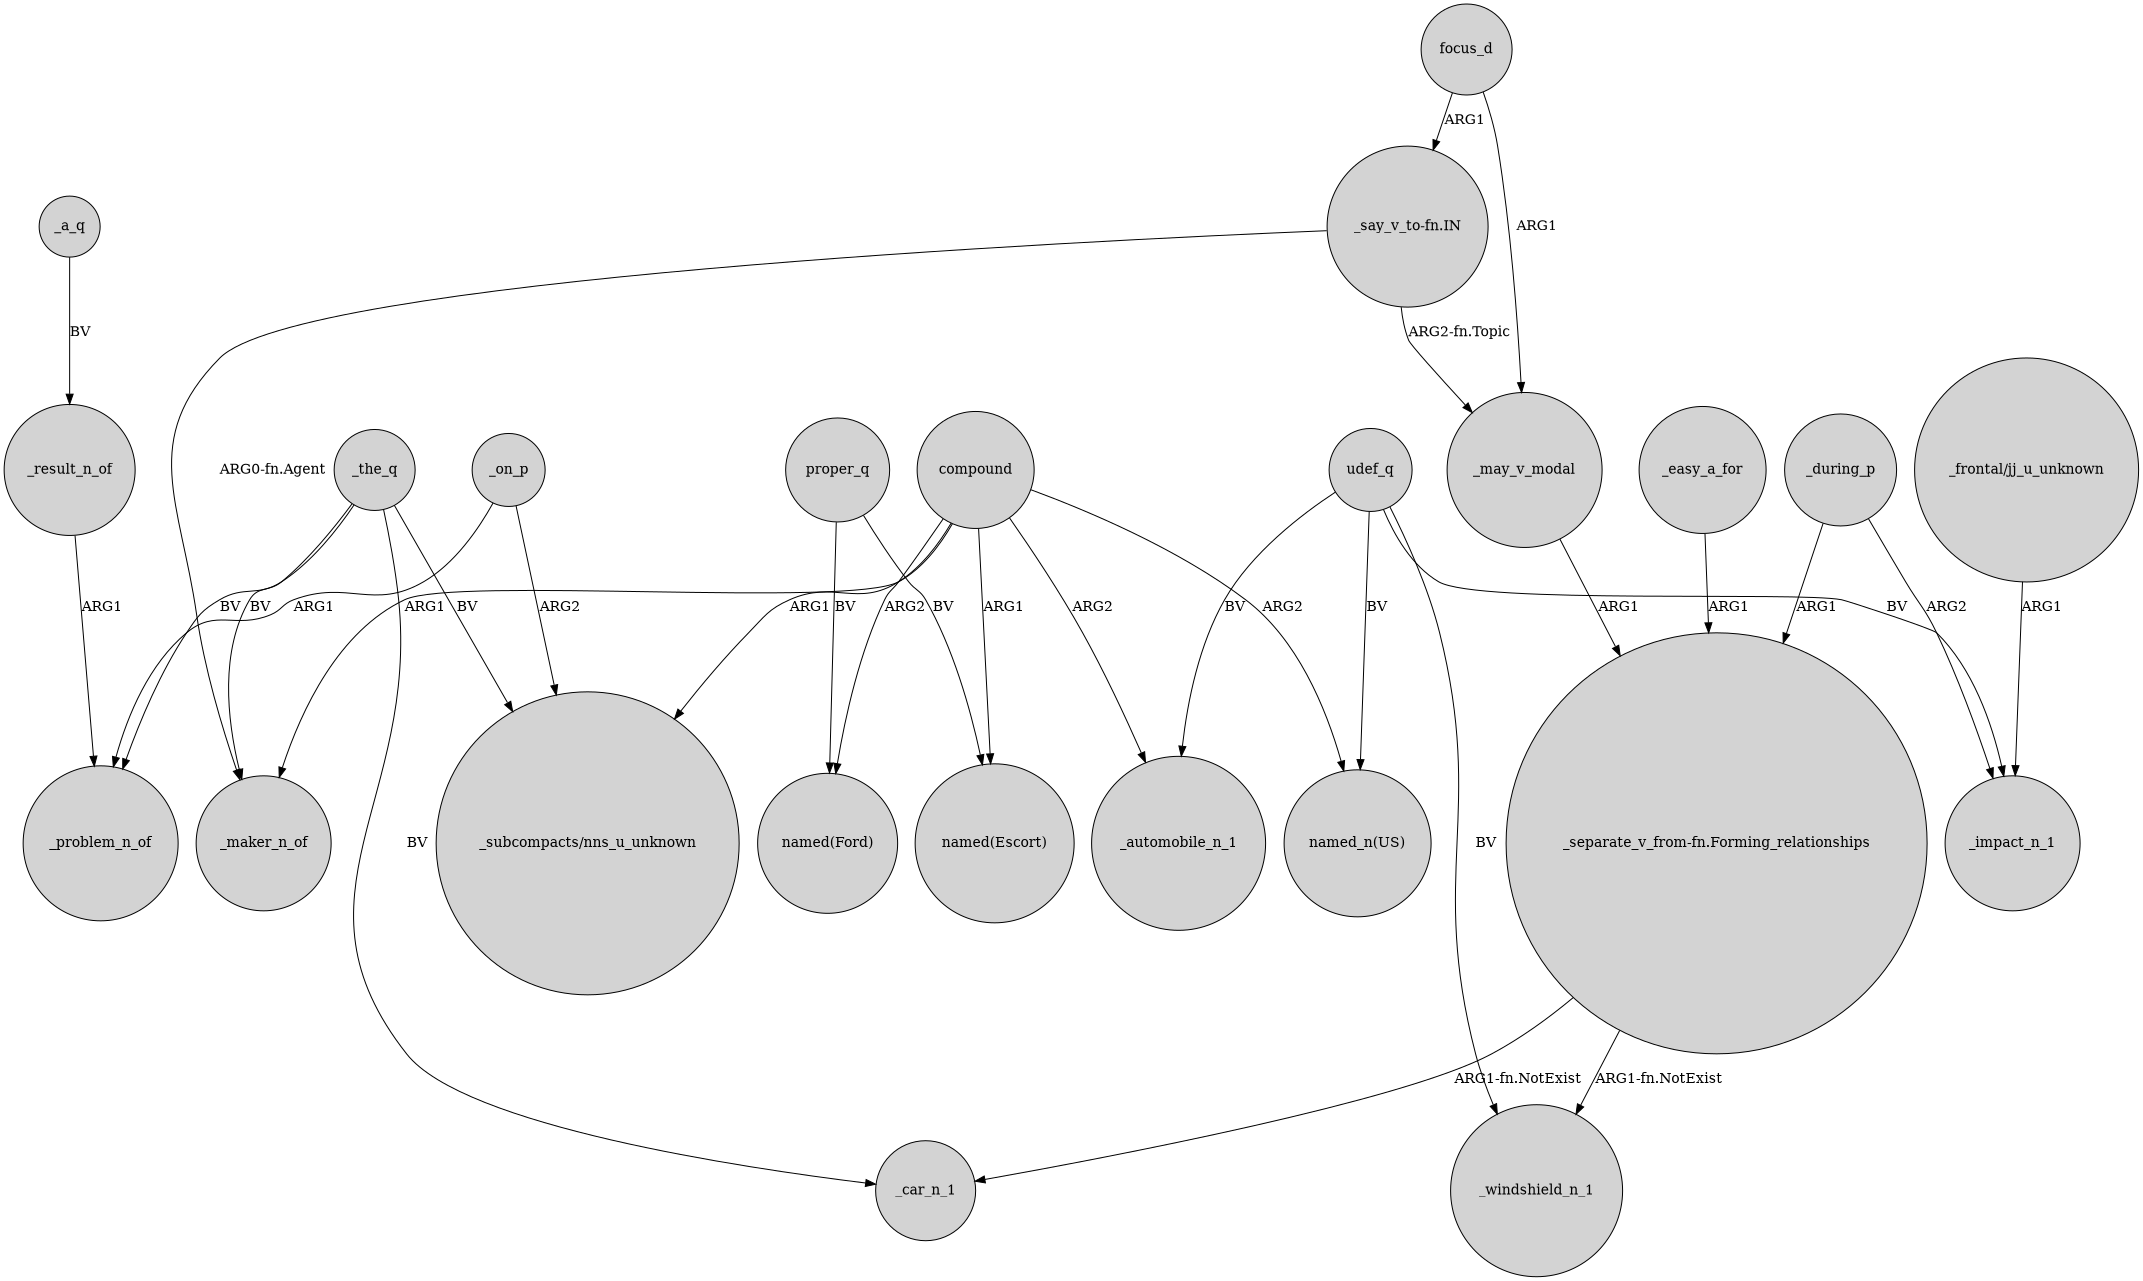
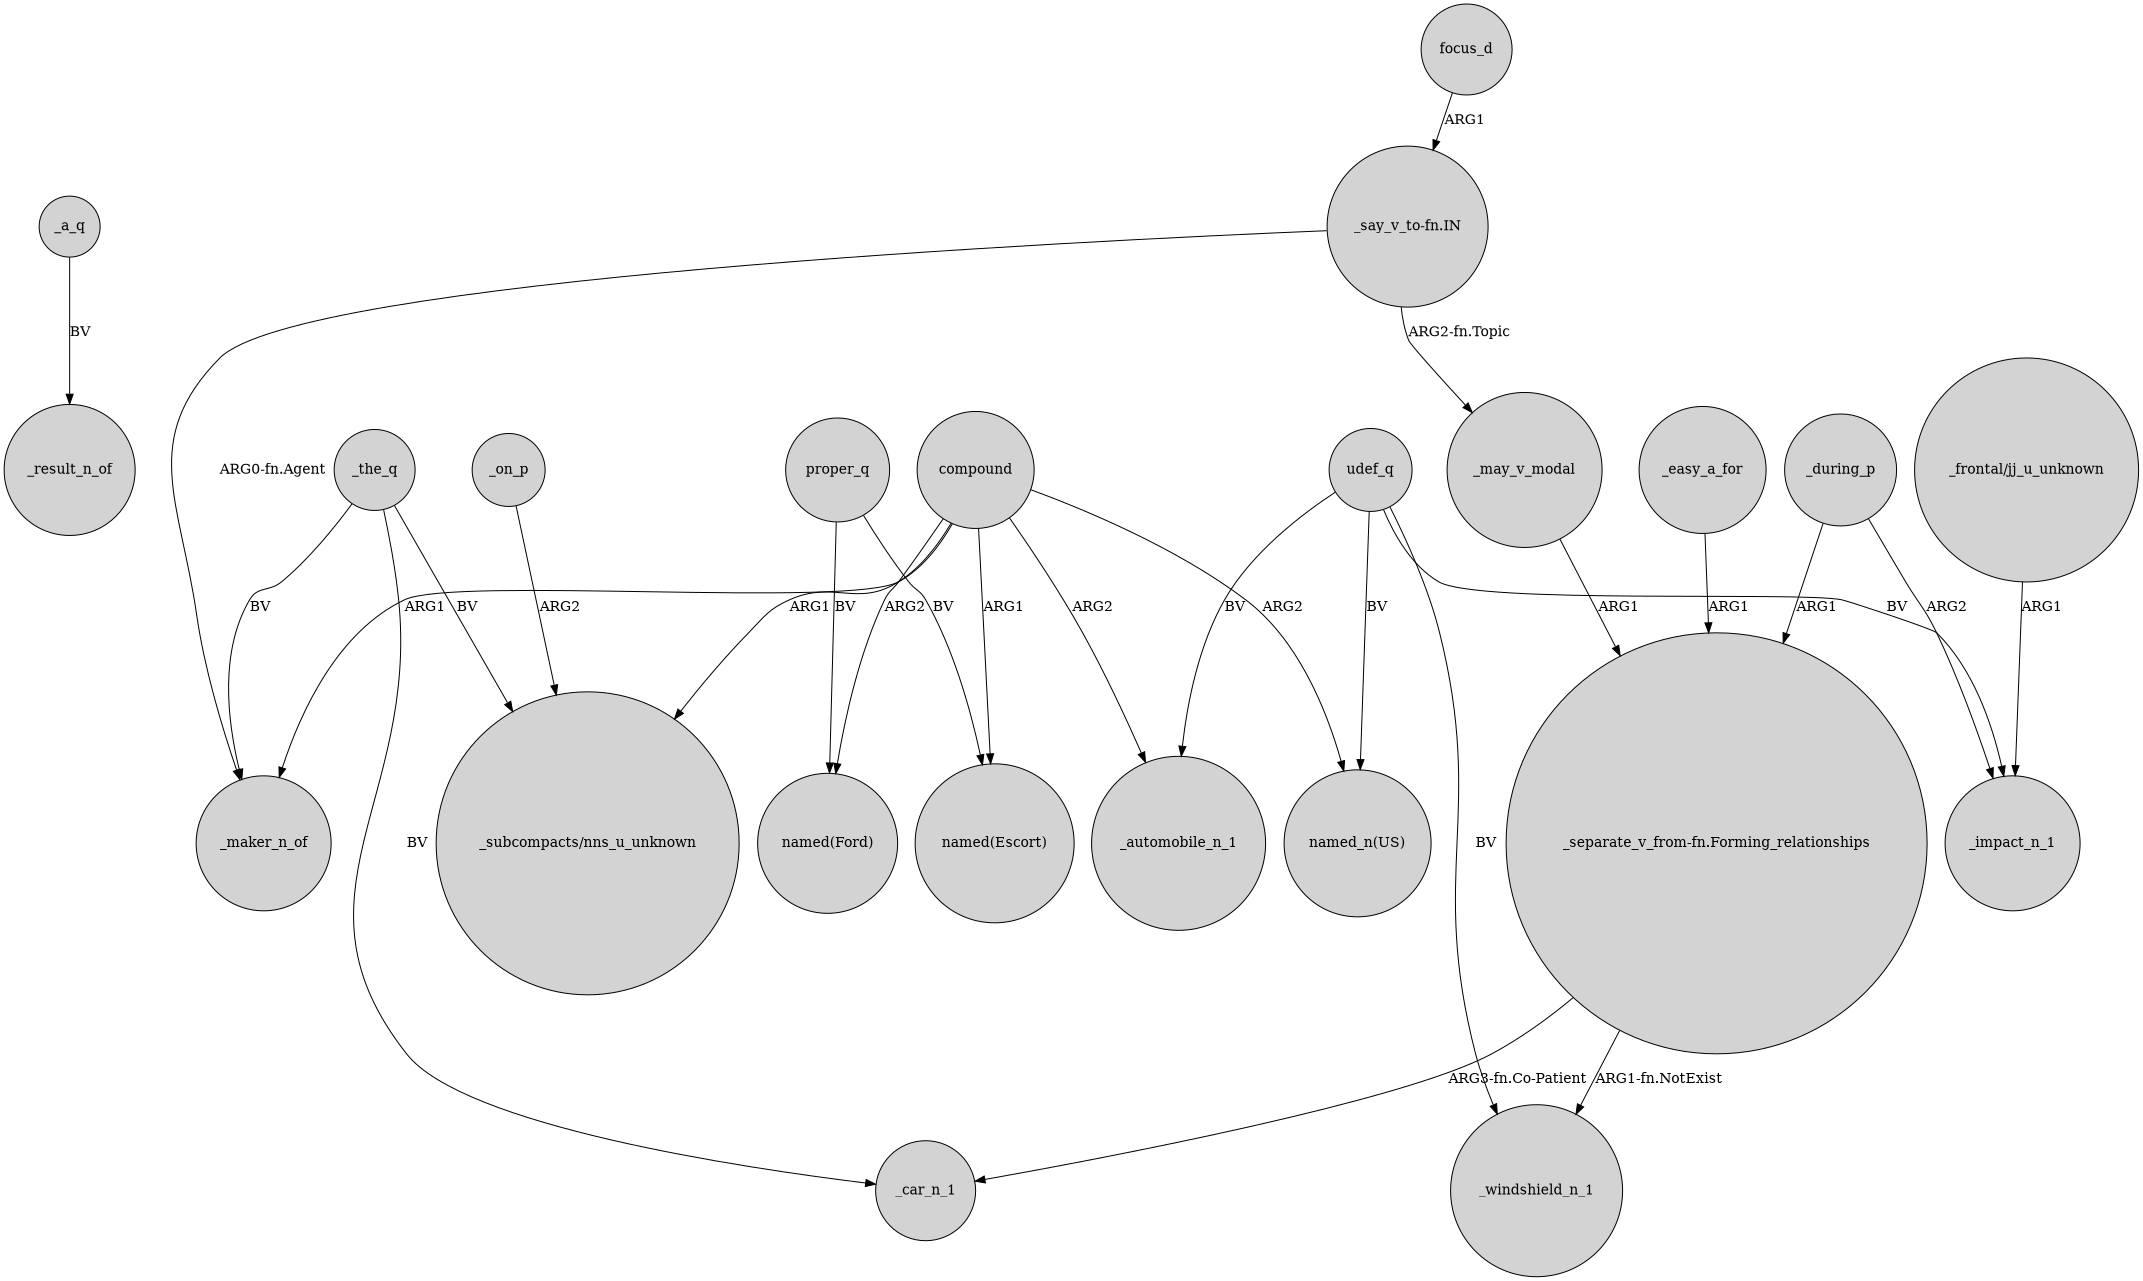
(1509, 236) -> none
(101, 843) -> none
(1518, 1079) -> (1518, 1079)
